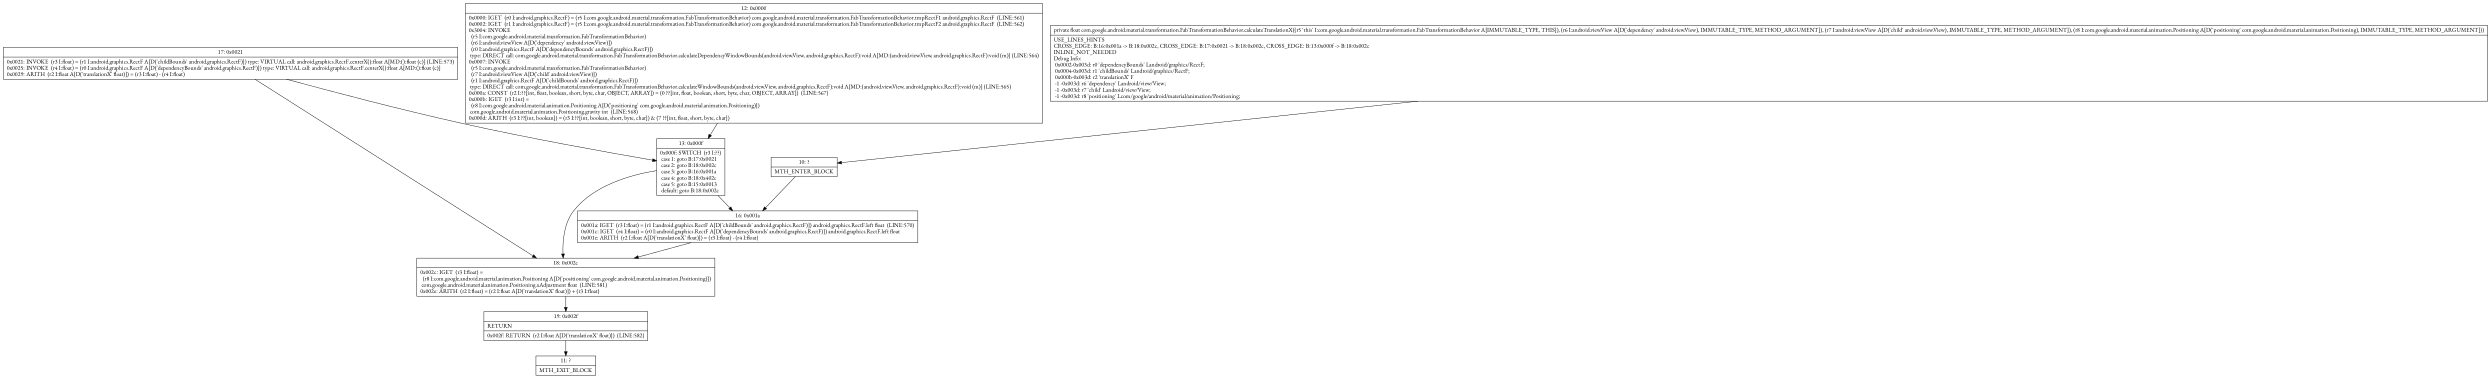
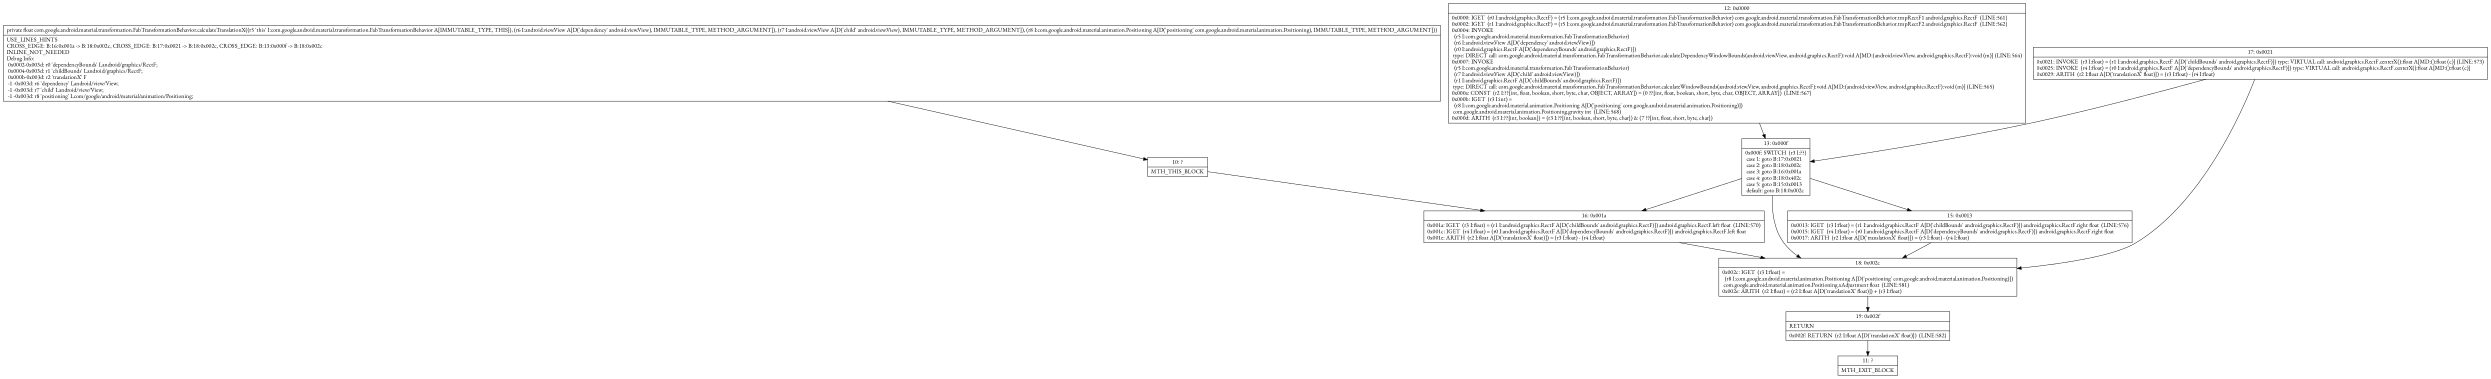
(491, 30) -> (1474, 30)
(804, 172) -> (1178, 172)
none -> (1960, 227)
